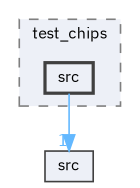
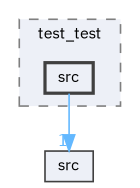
(70, 35) -> (70, 35)
